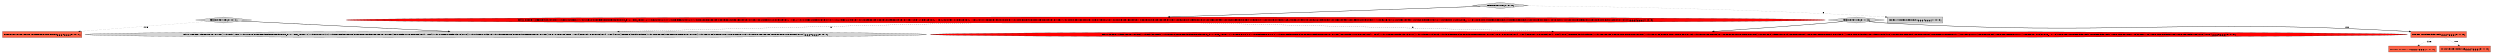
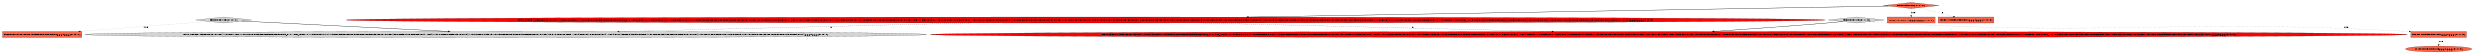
(1500, 6) -> (1911, 6)
(1915, 20) -> (1966, 20)
(2139, 27) -> (2139, 27)
(2426, 41) -> (1911, 12)
(2465, 49) -> (2439, 49)
